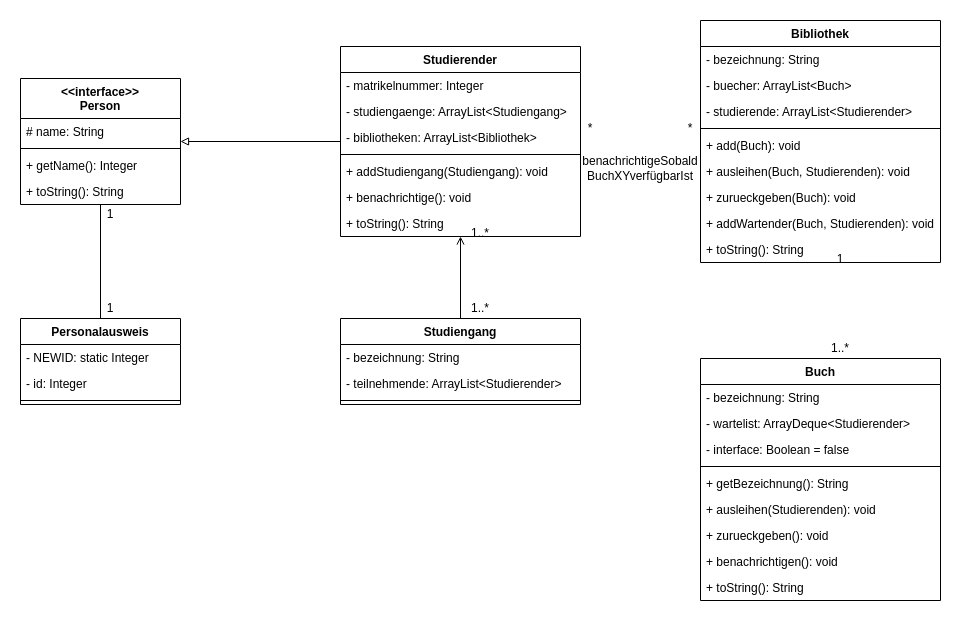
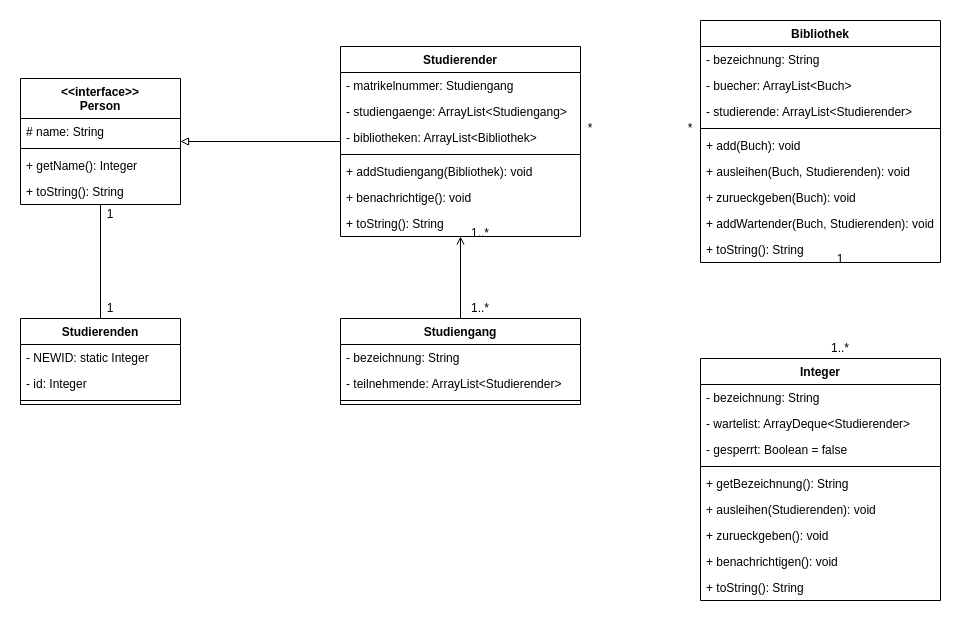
(422, 86) -> (434, 86)
(641, 169) -> none
(454, 172) -> (448, 172)
(100, 332) -> (100, 332)
(820, 372) -> (820, 372)
(788, 450) -> (786, 450)
